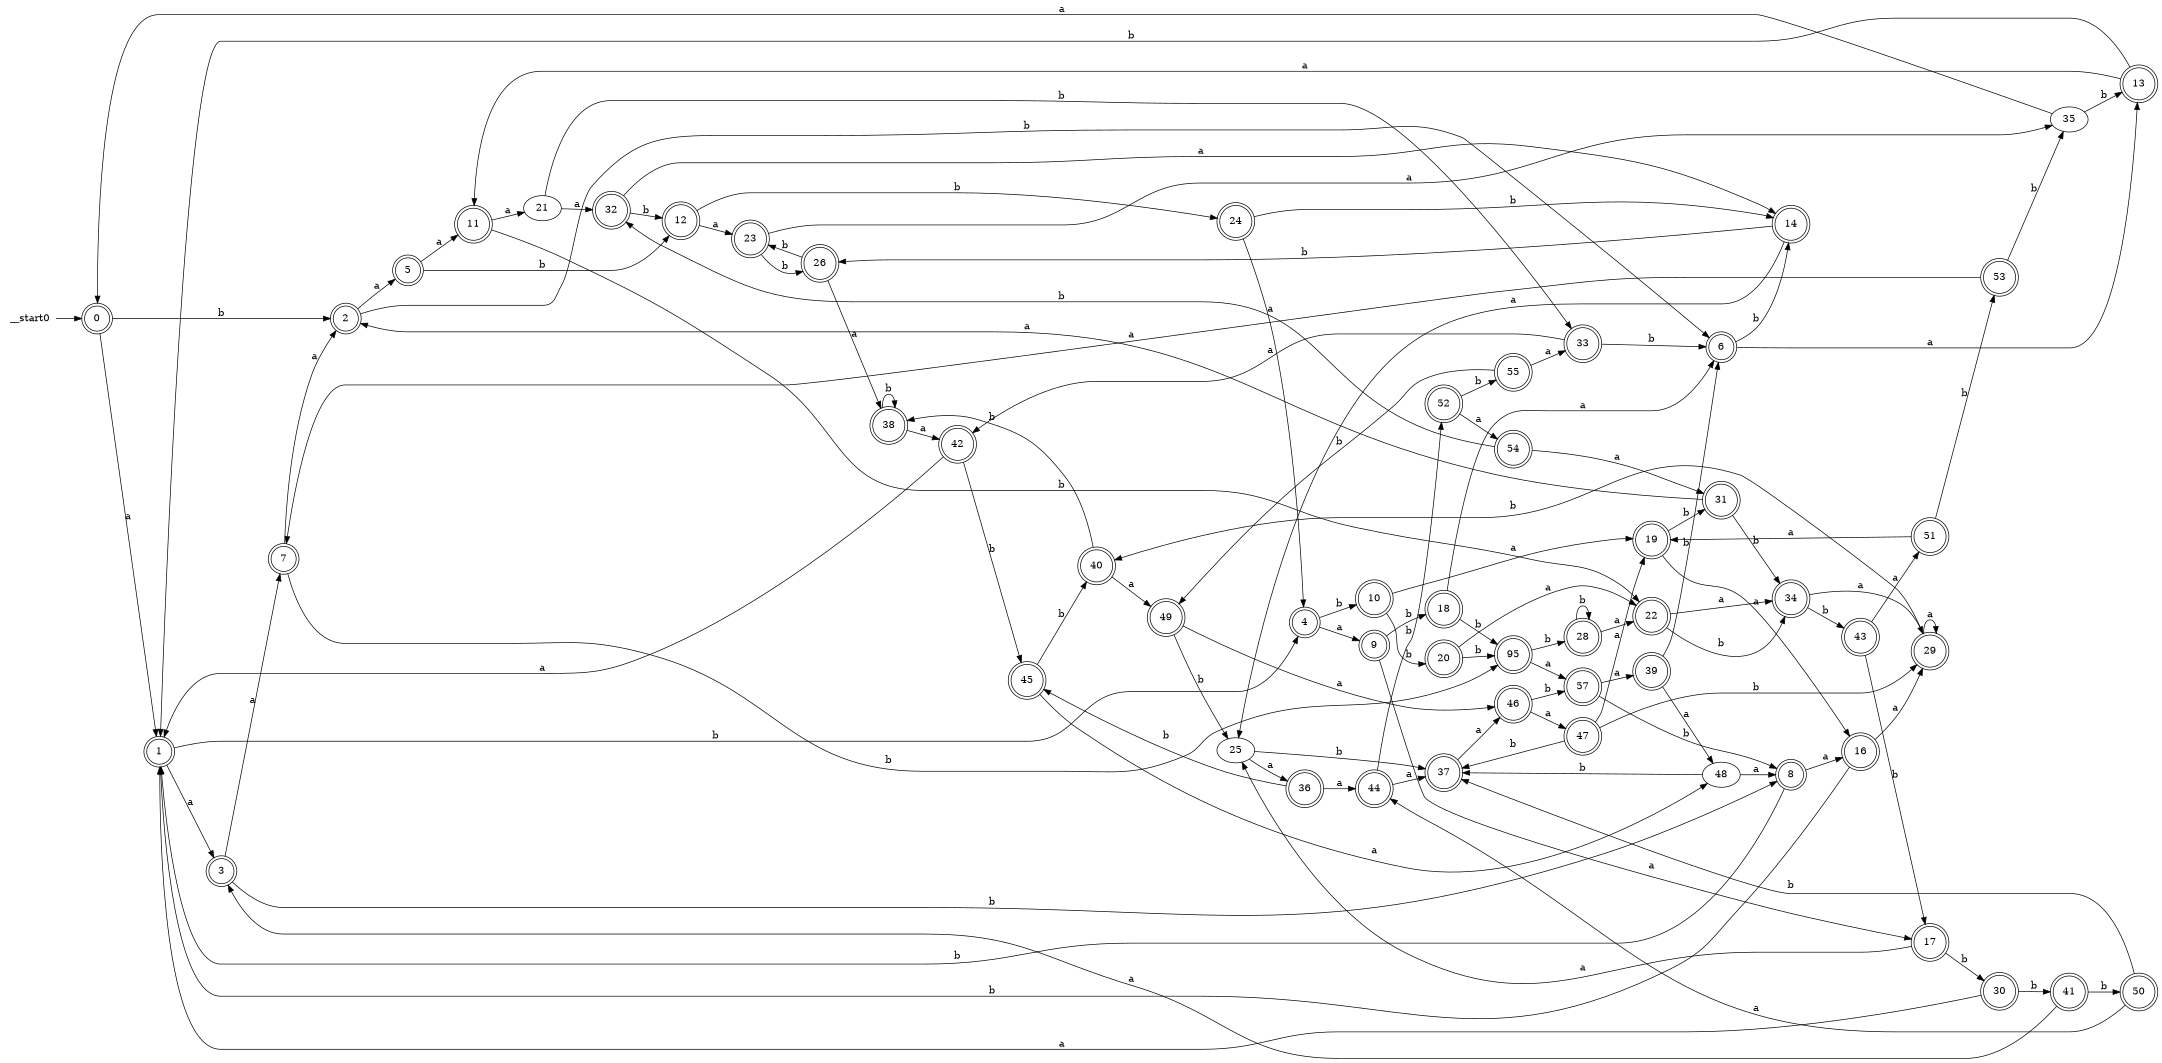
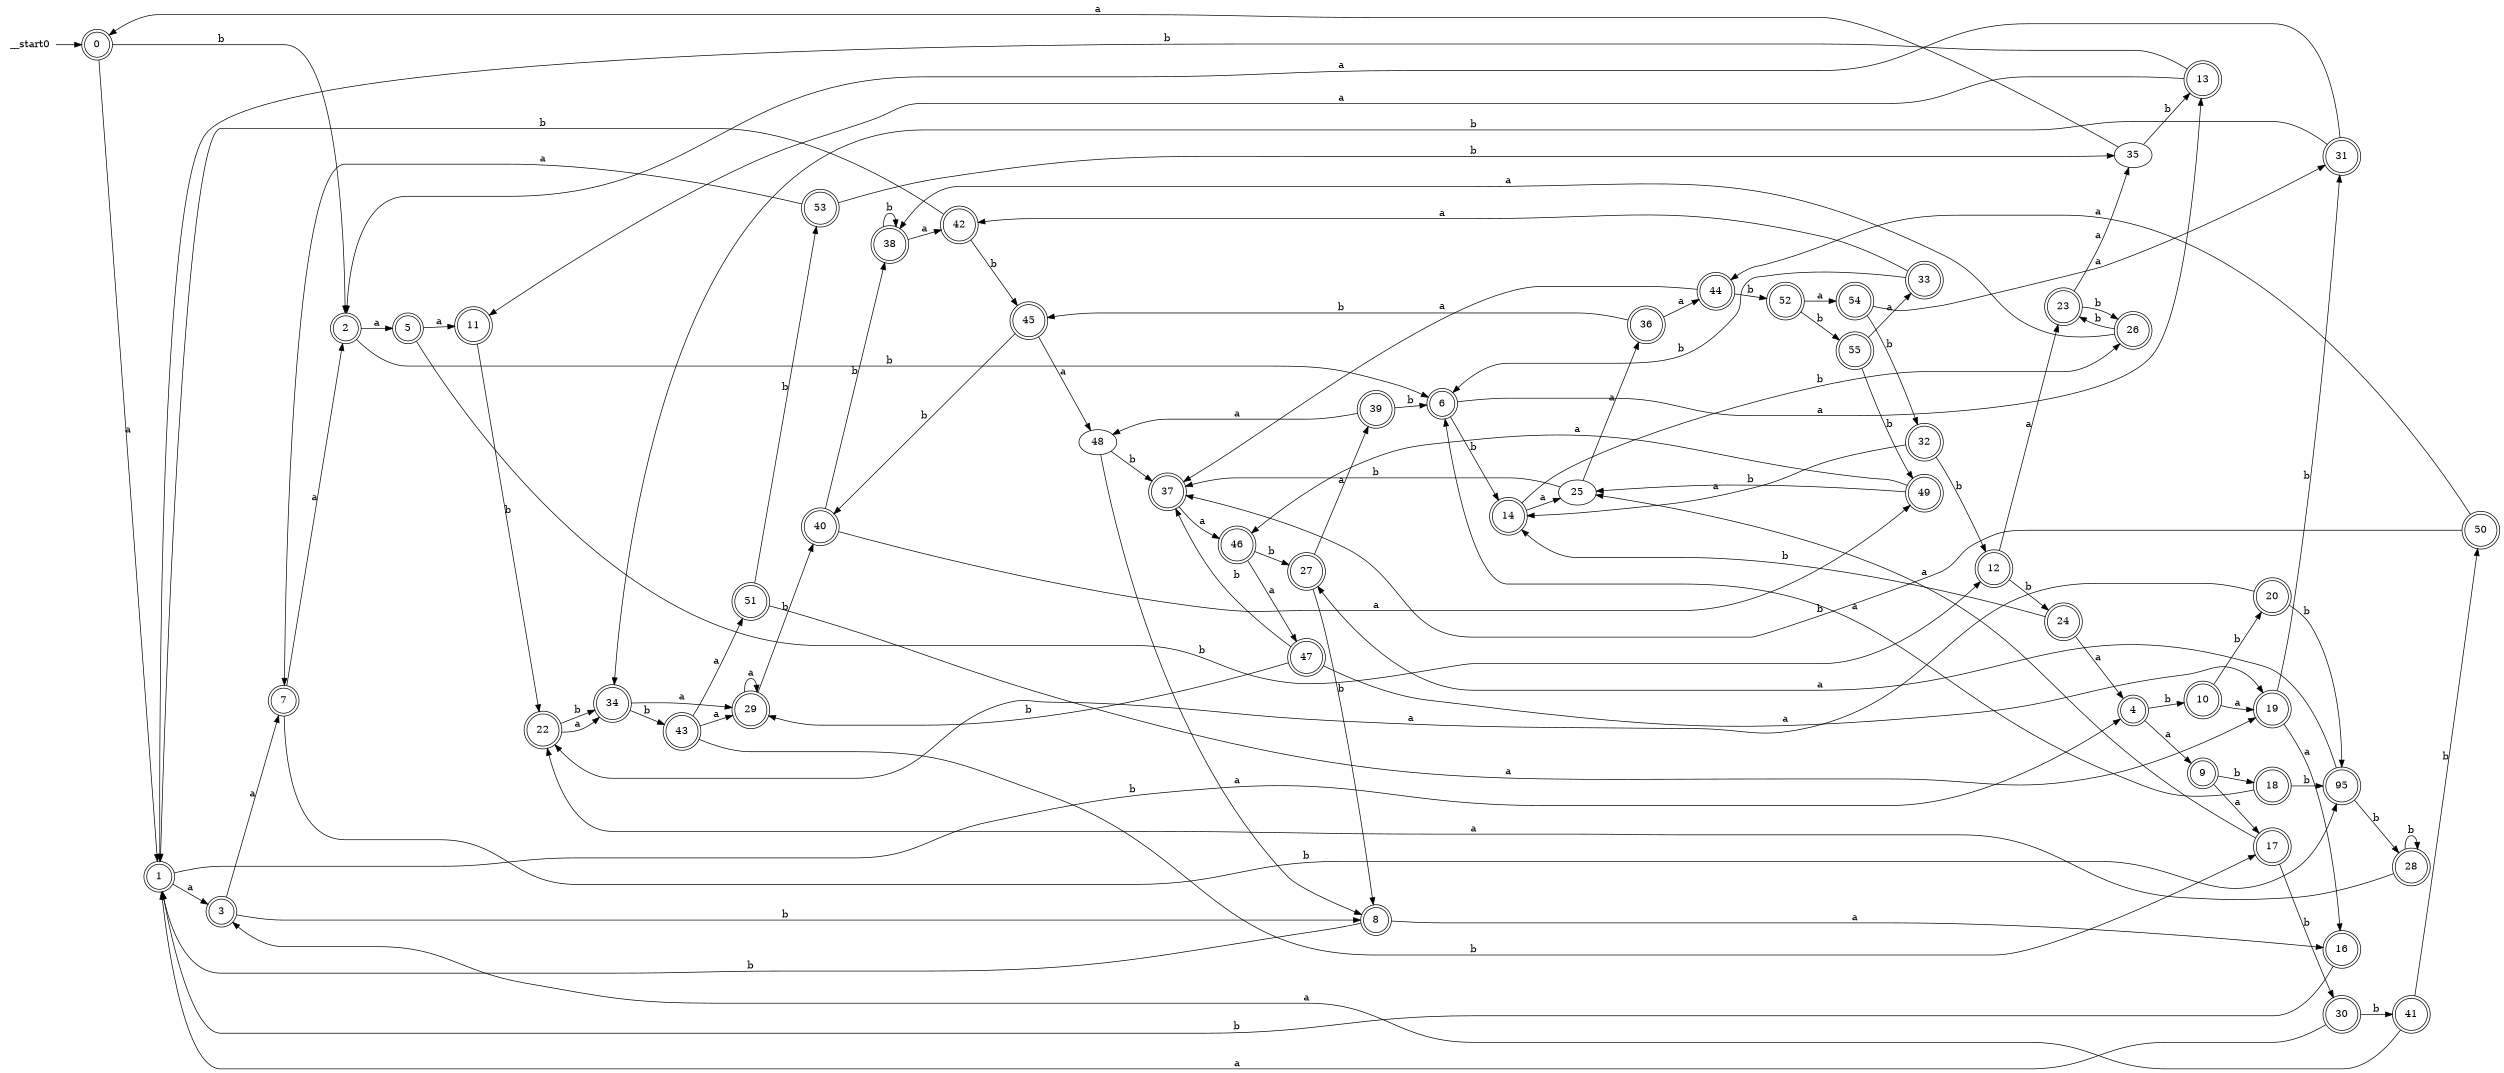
(542, 208) -> none
(542, 668) -> (543, 123)
(1583, 687) -> (1307, 571)
(1901, 710) -> (713, 722)
